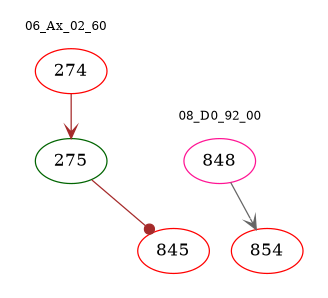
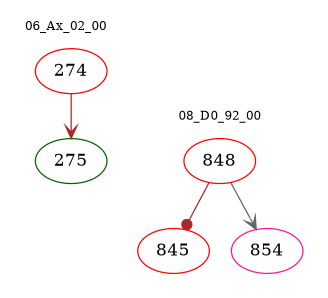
(66, 27) -> (66, 27)
(220, 161) -> (220, 161)
(119, 203) -> (199, 201)
(267, 251) -> (267, 251)
